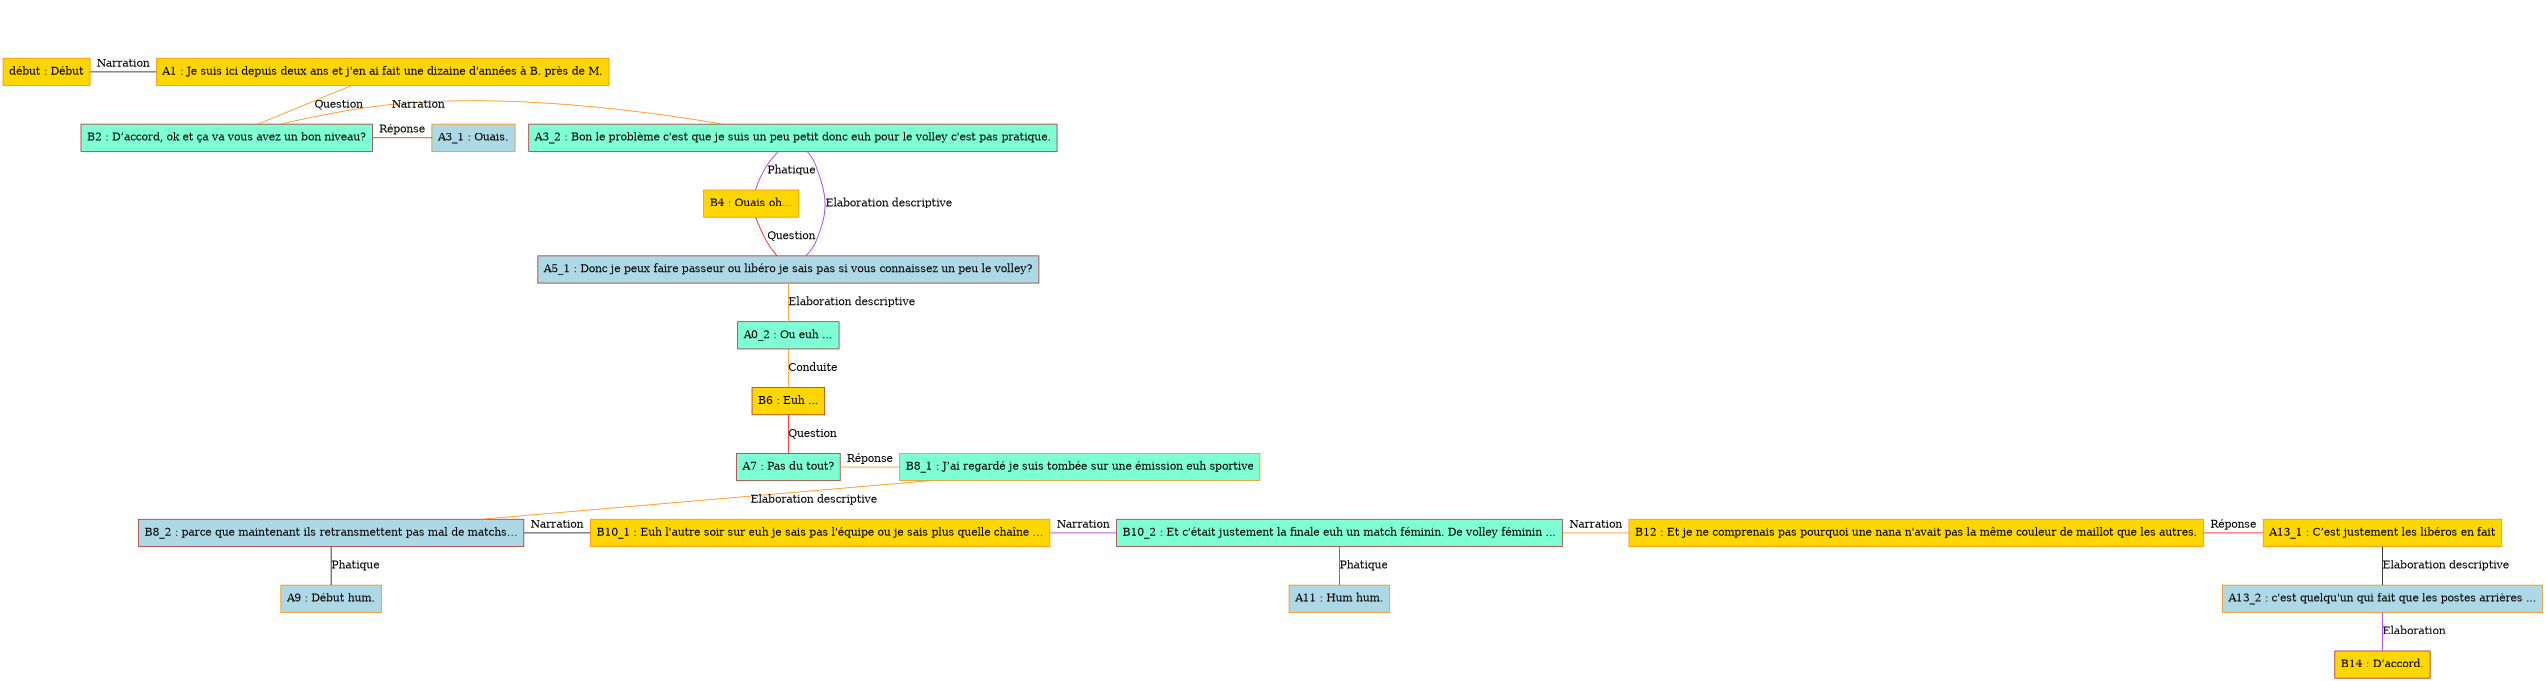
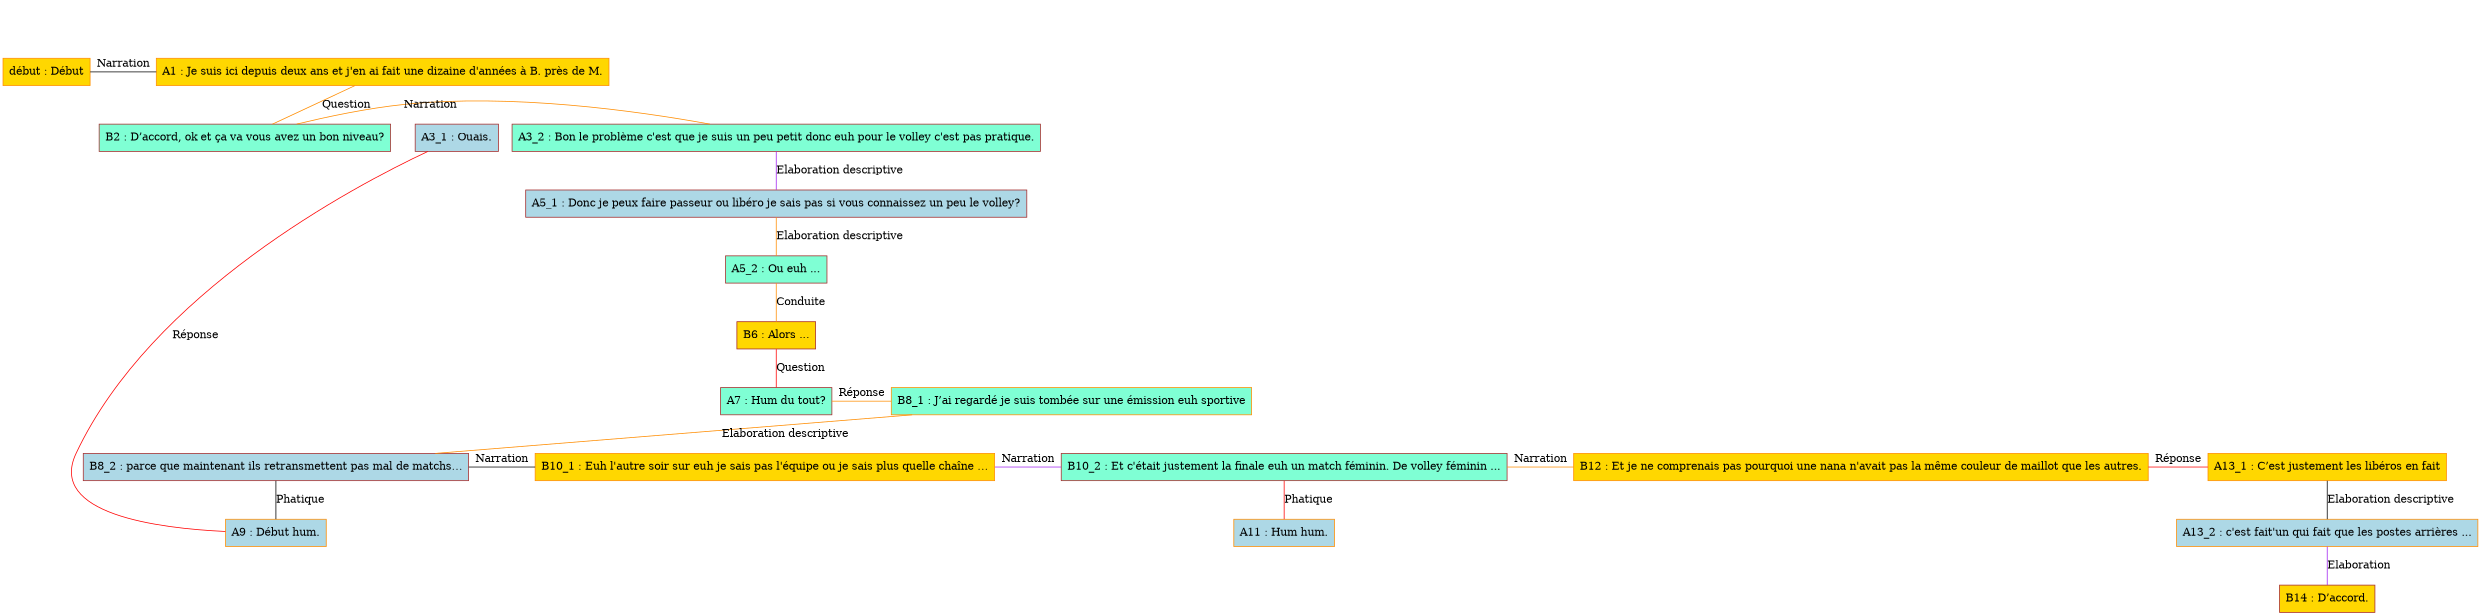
(402, 138) -> (155, 341)
(473, 138) -> (457, 138)
(751, 204) -> none
(788, 335) -> (776, 269)
(788, 401) -> (776, 335)
(788, 467) -> (776, 401)
(2382, 599) -> (2327, 533)
